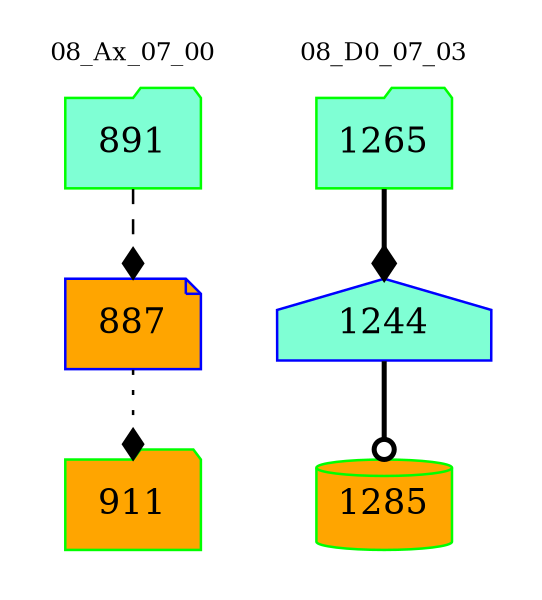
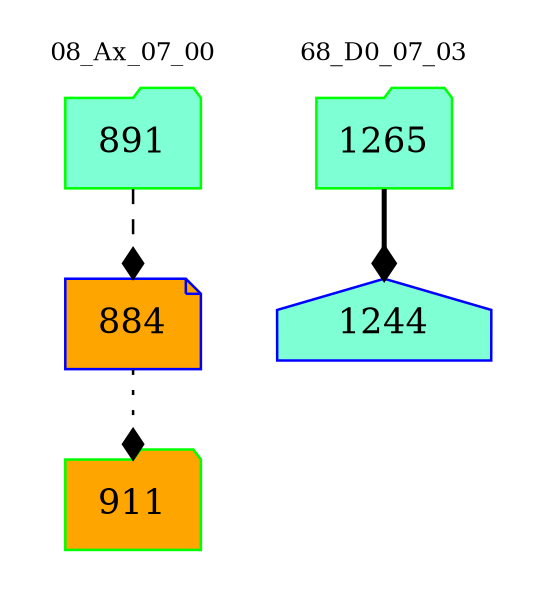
(384, 54) -> (384, 54)
(133, 324) -> (133, 324)
(384, 505) -> none
